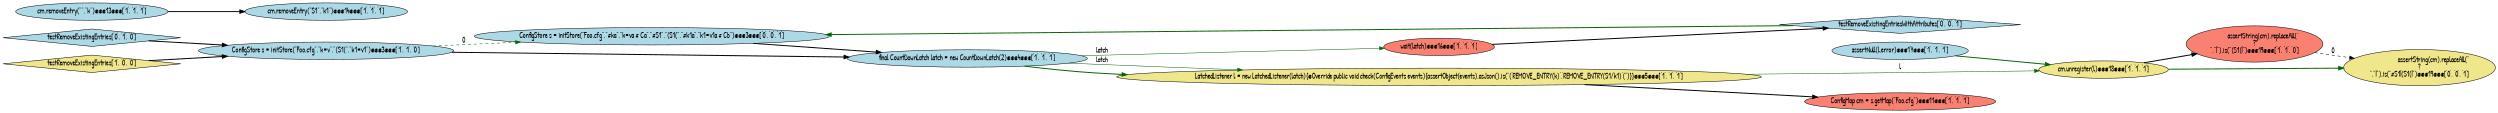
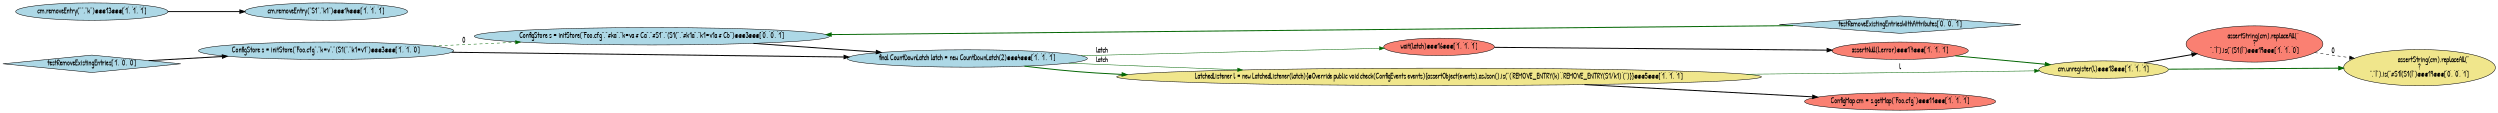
(1658, 36) -> (1661, 49)
(92, 38) -> none
(1900, 51) -> (1900, 51)
(92, 64) -> (92, 64)
